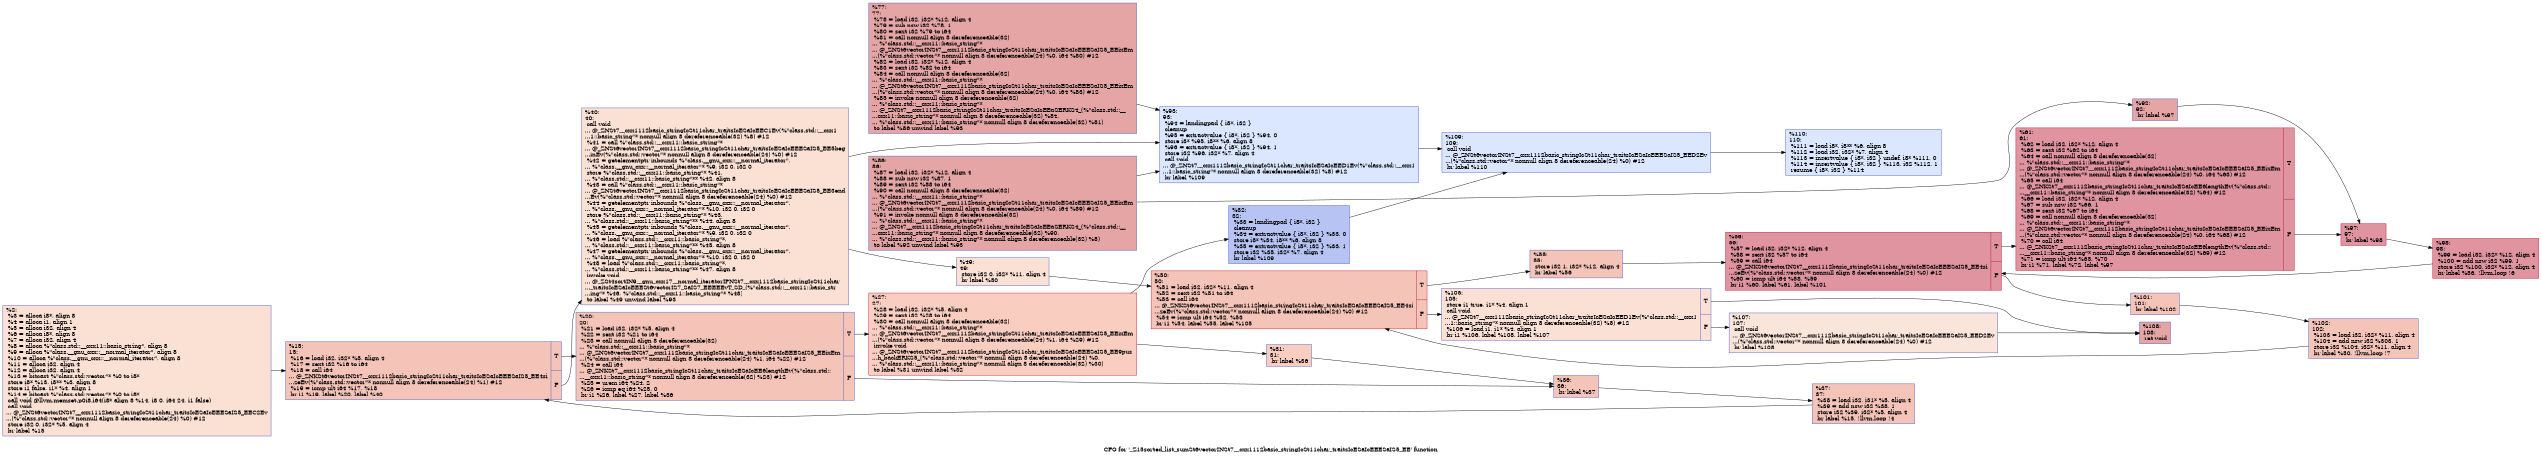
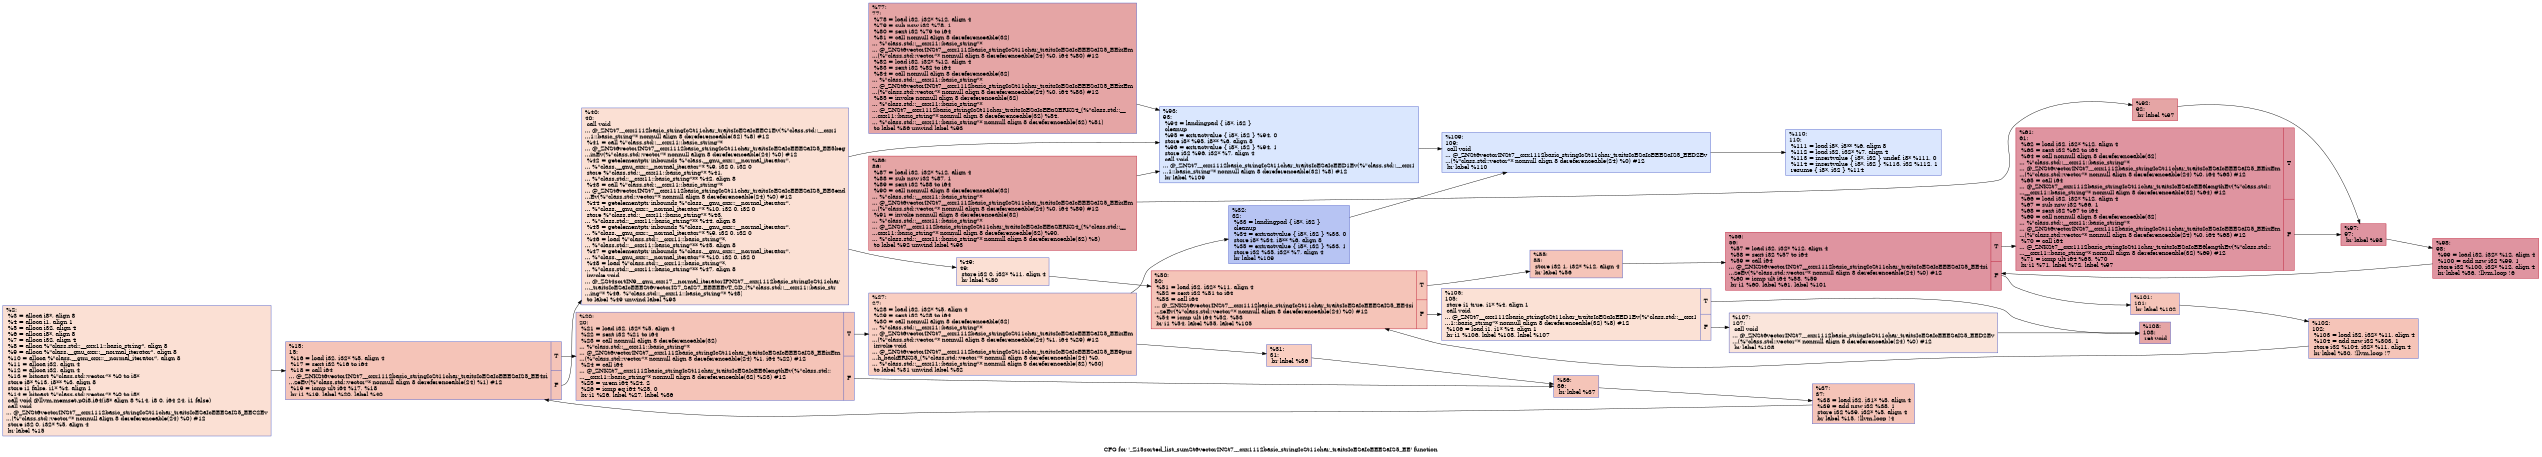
(2155, 110) -> (2155, 110)
(1003, 203) -> (1003, 203)
(1003, 334) -> (1003, 334)
